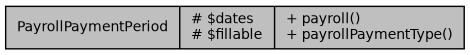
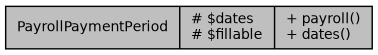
(369, 35) -> (318, 35)
